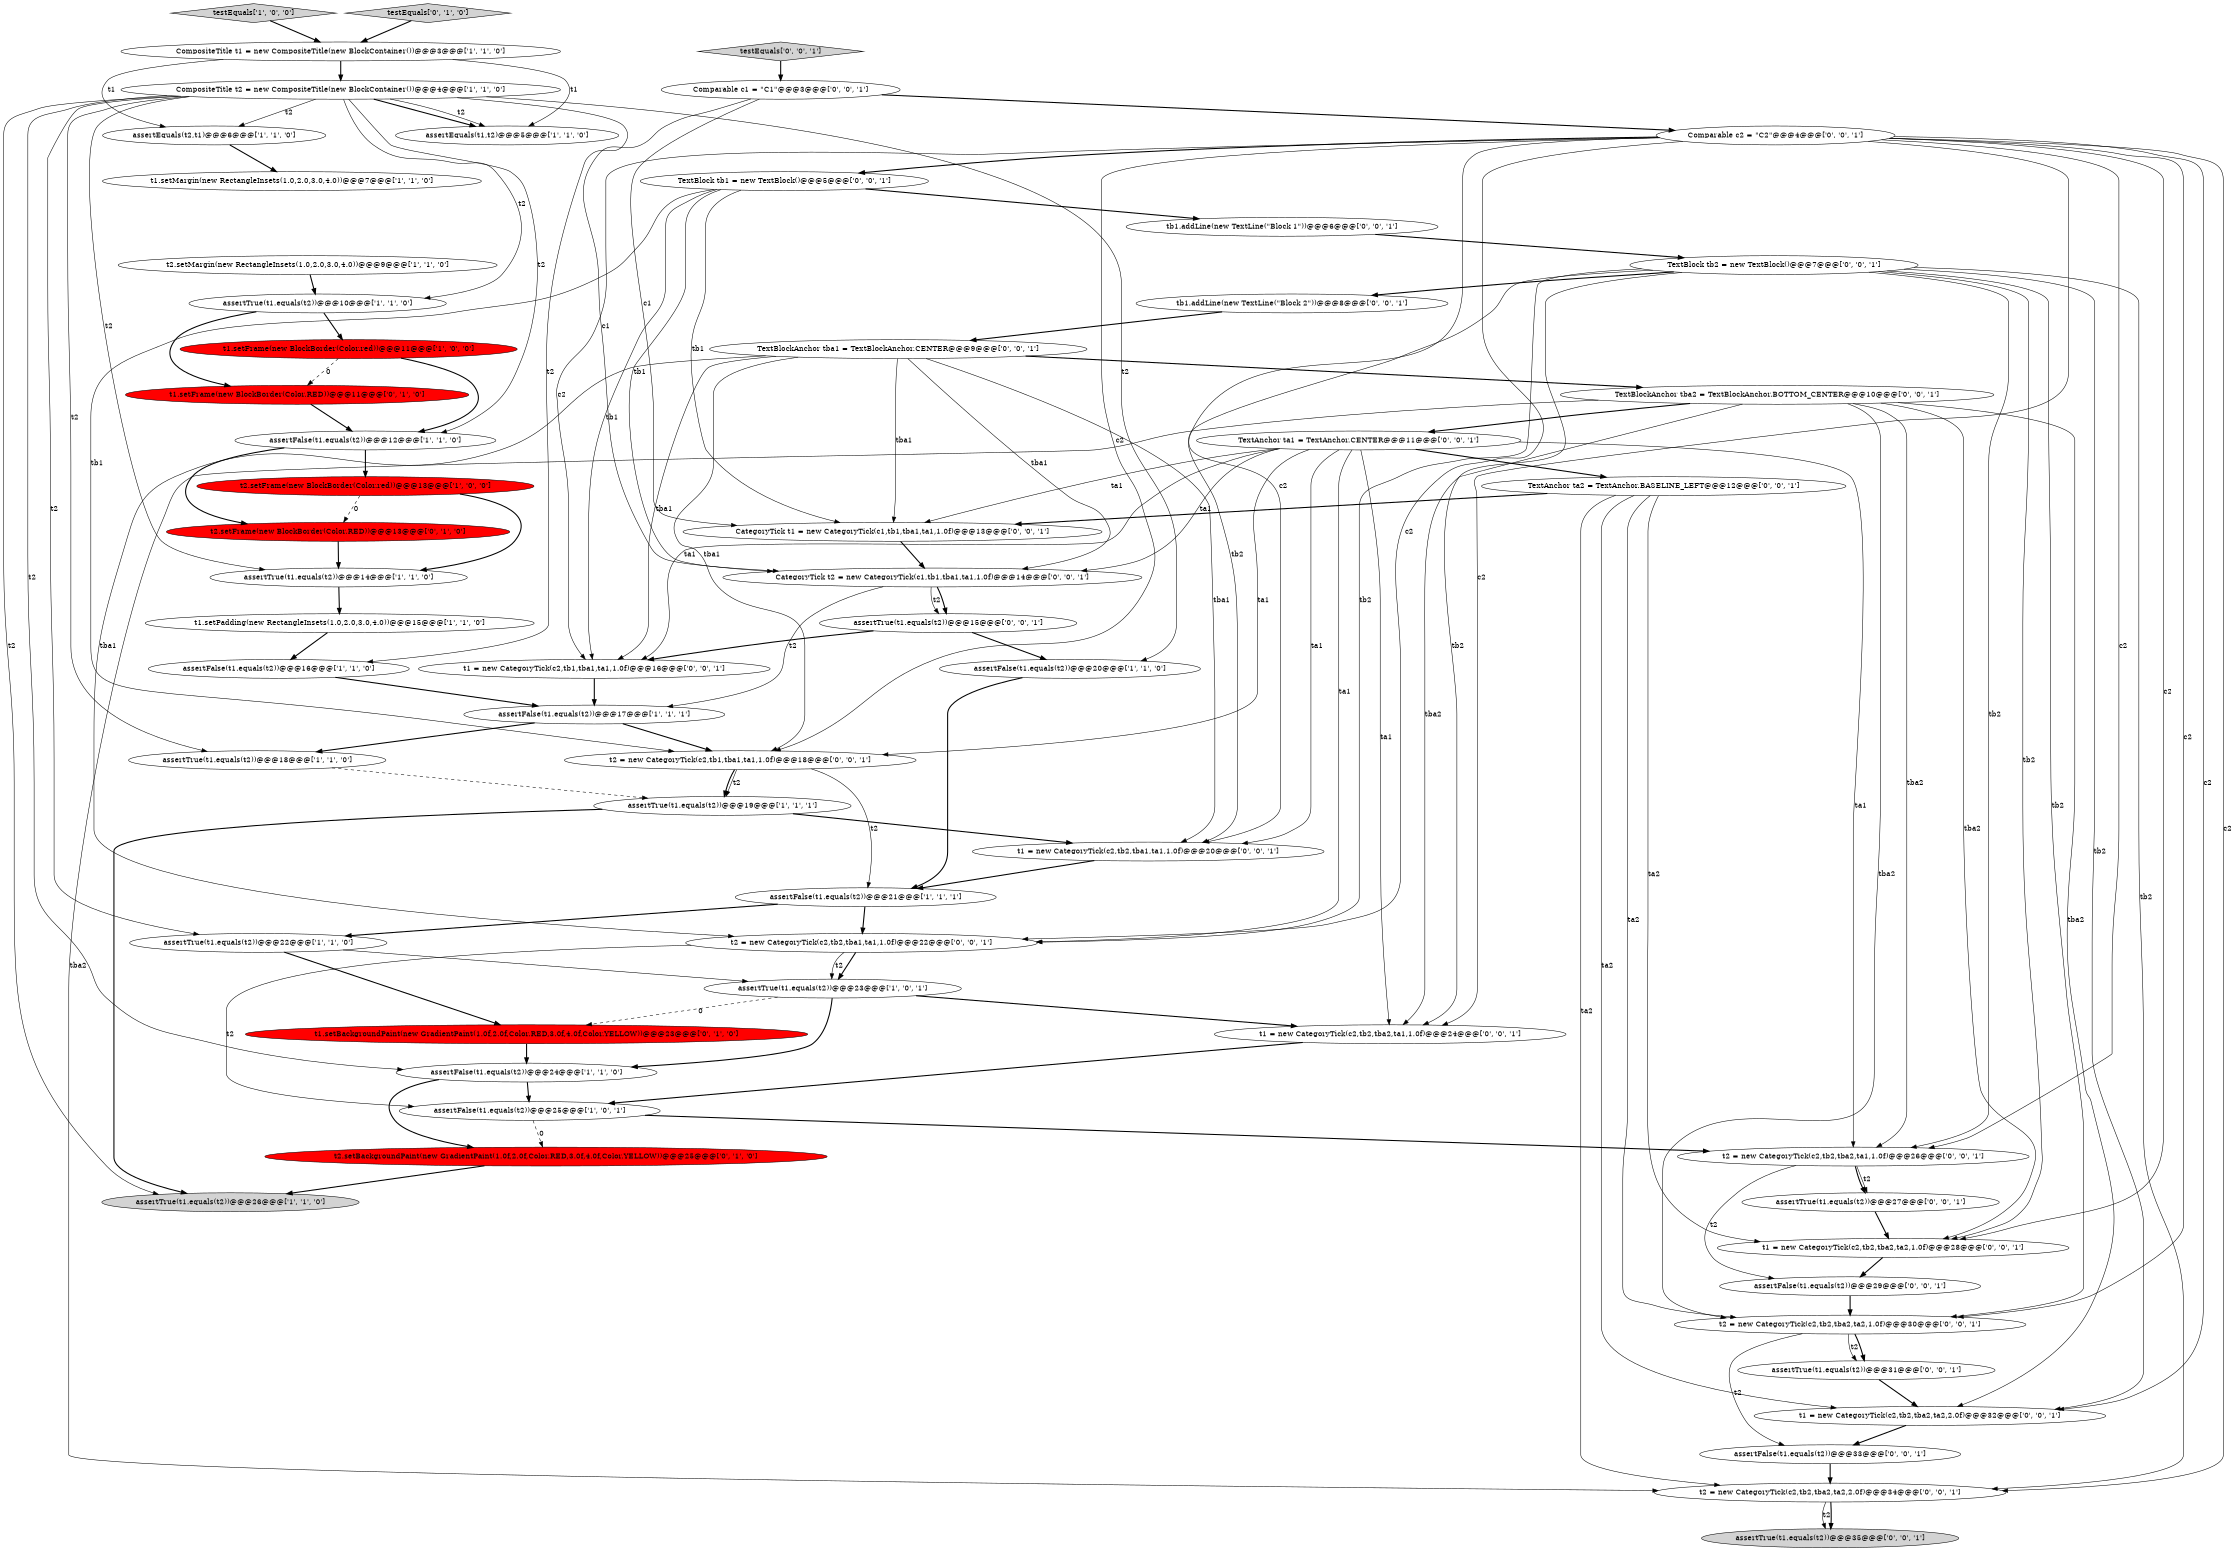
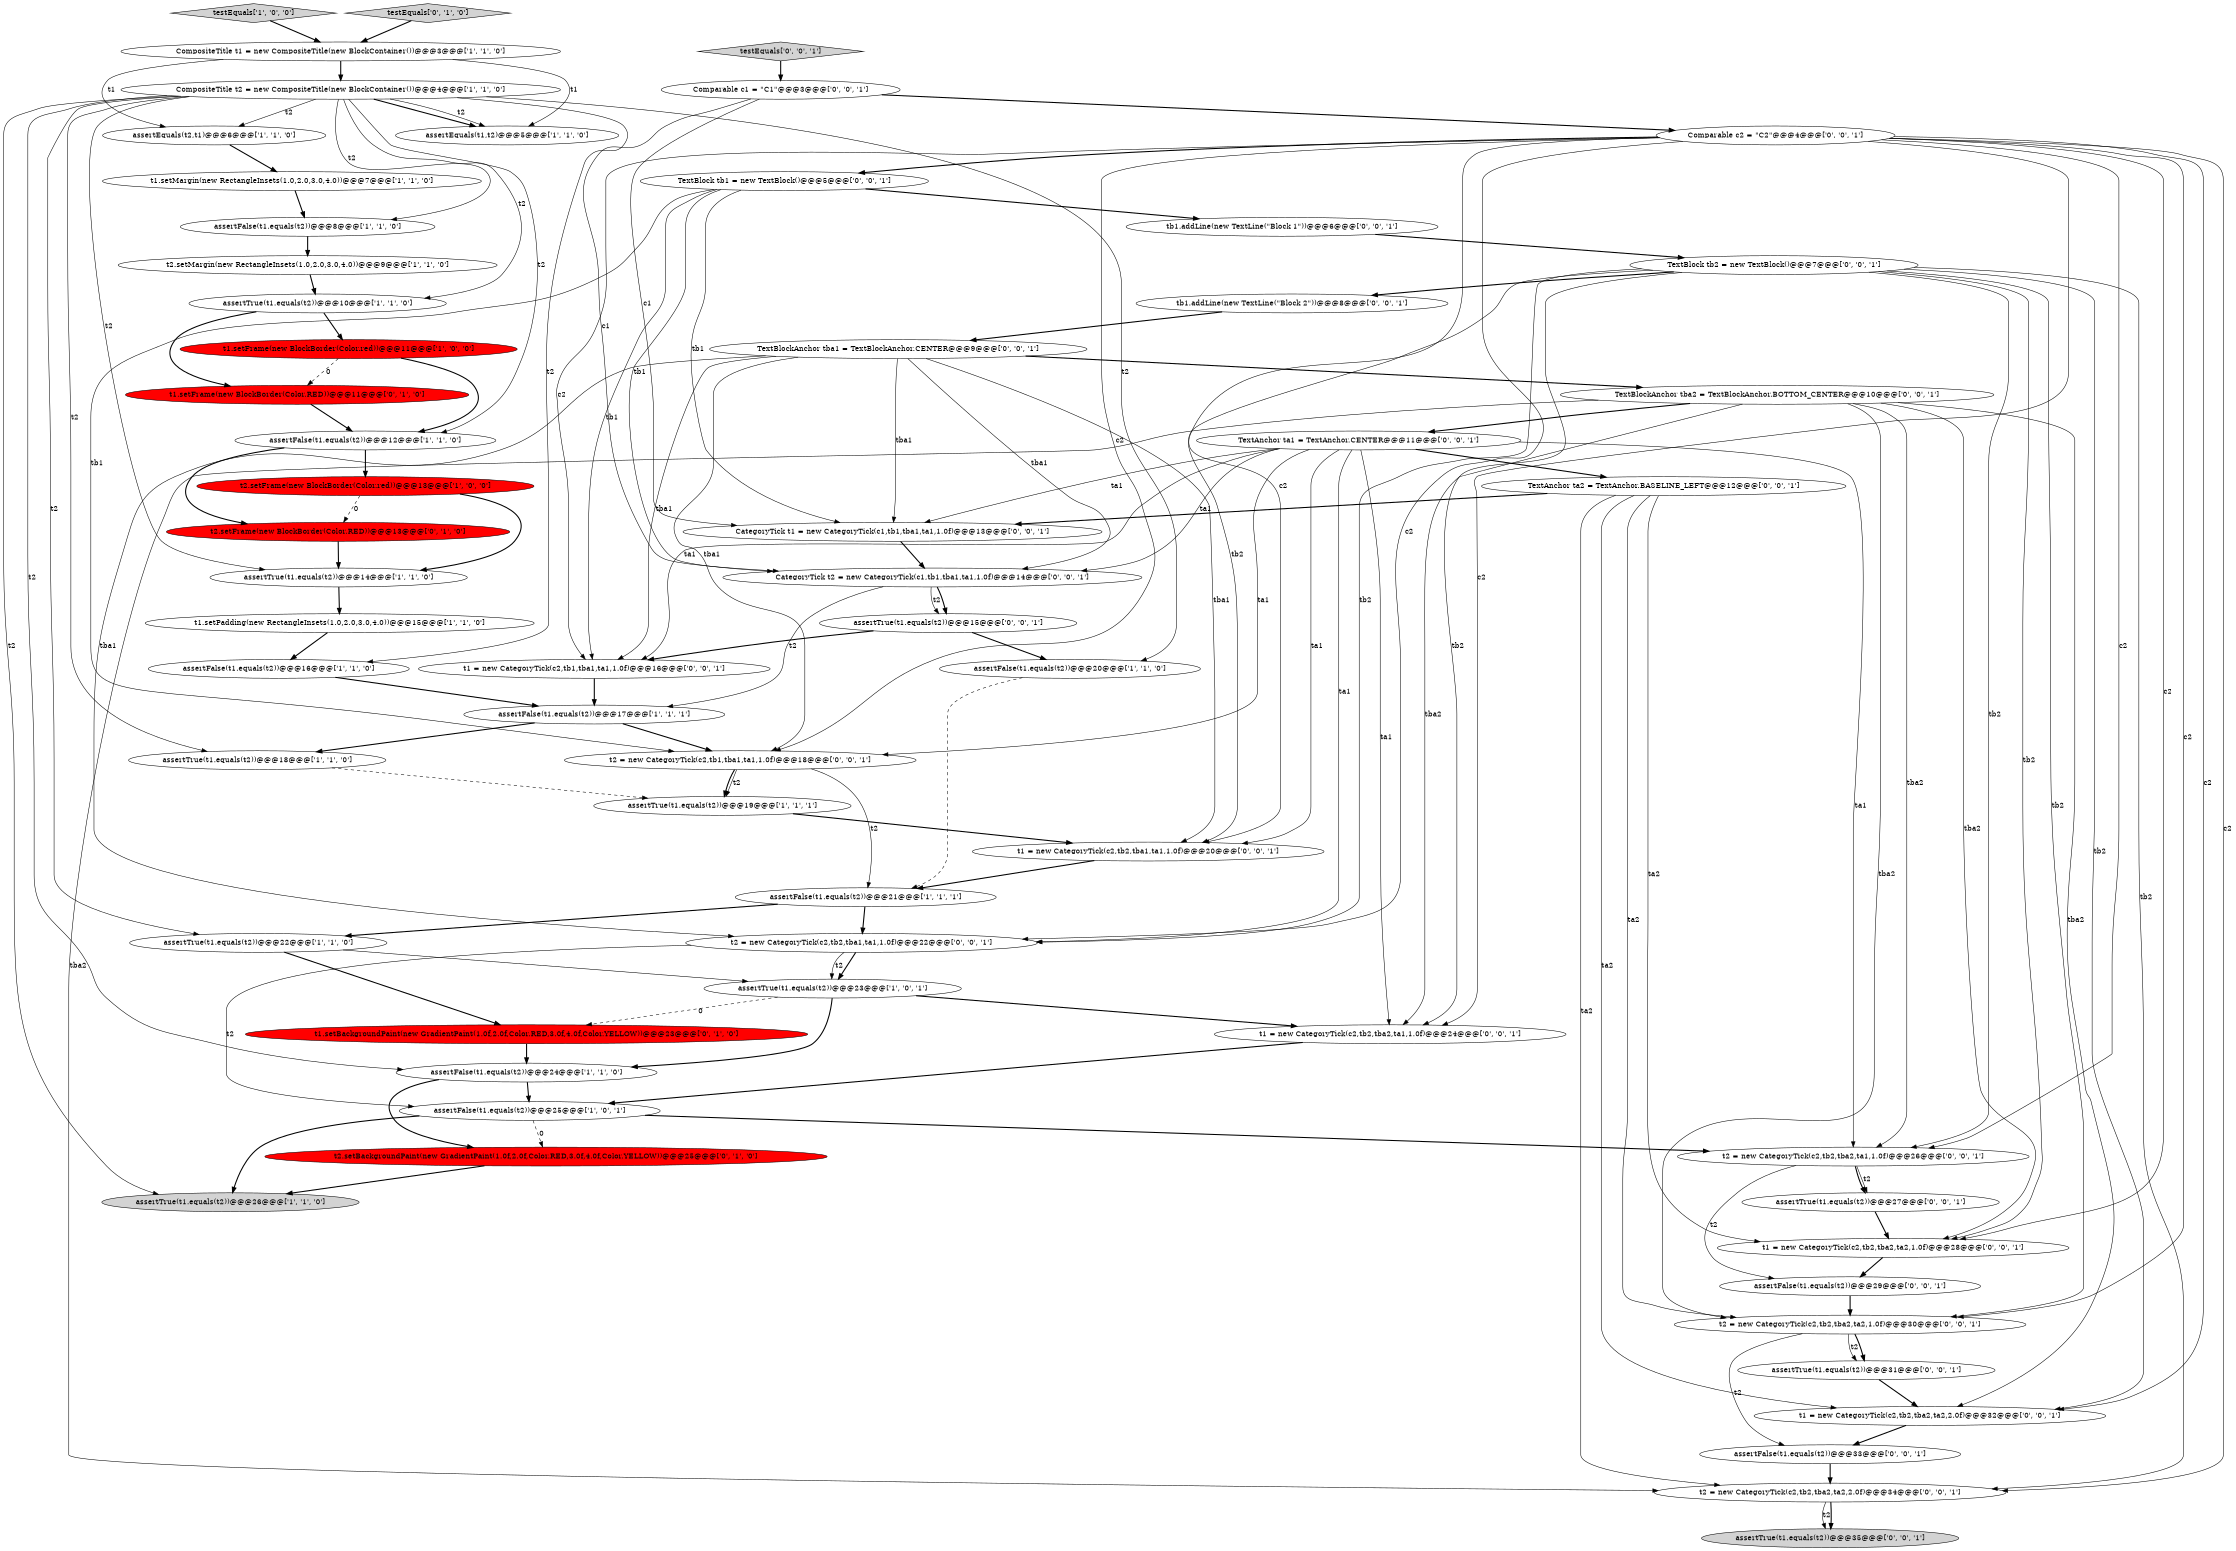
none -> (308, 227)
(948, 764) -> (948, 764)
(164, 835) -> (314, 1129)
